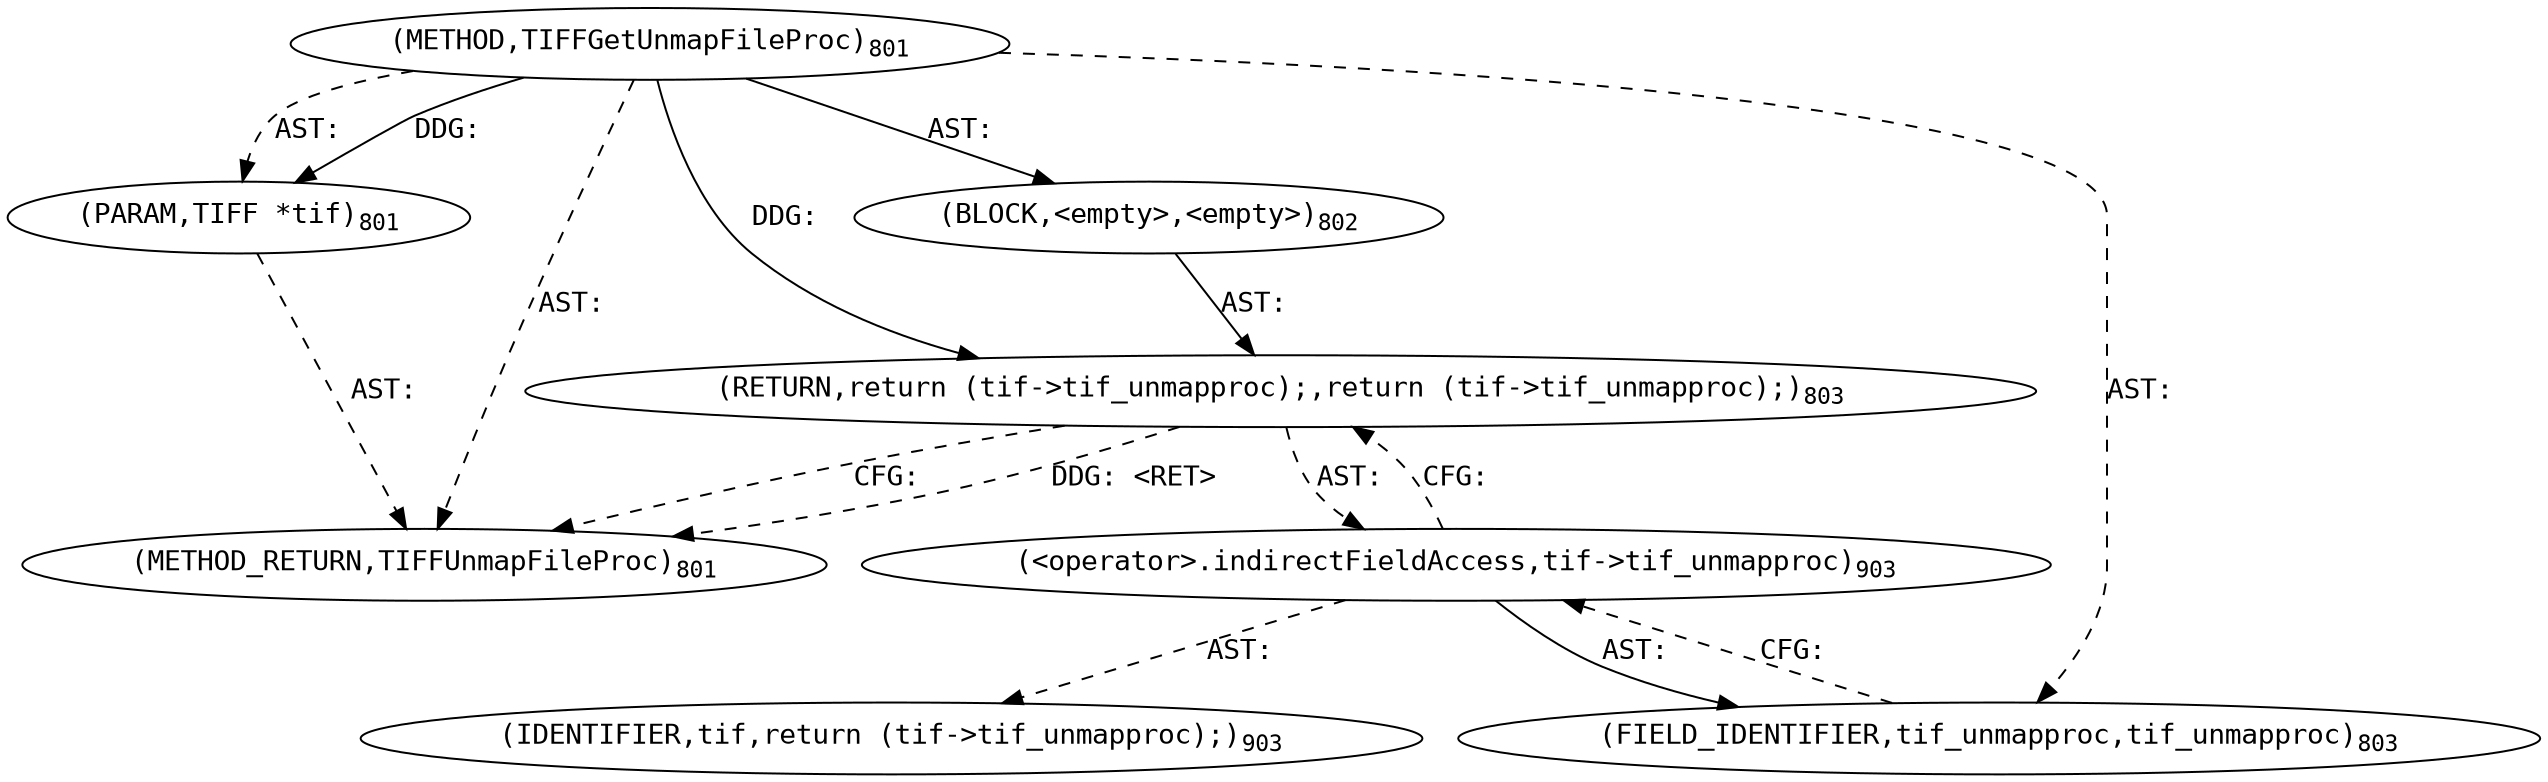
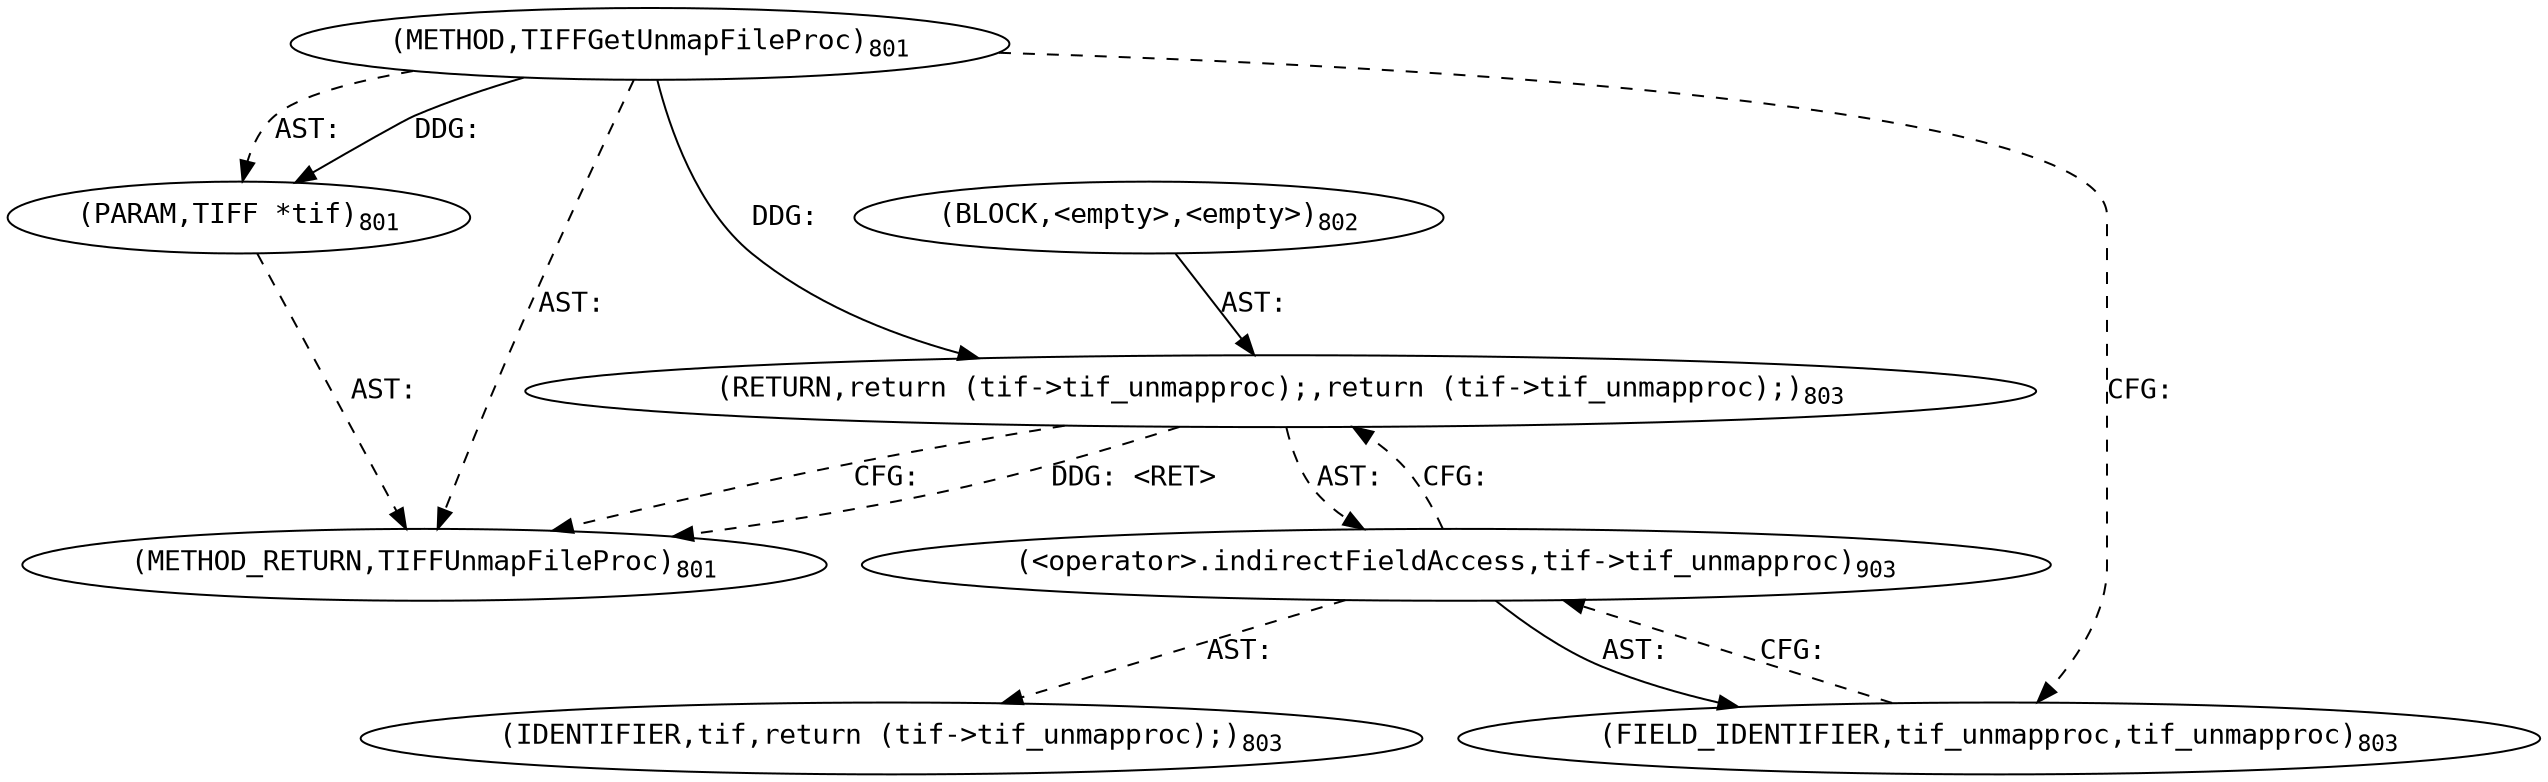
(890, 128) -> none
(2149, 391) -> (2149, 391)
(1263, 735) -> (1263, 735)
